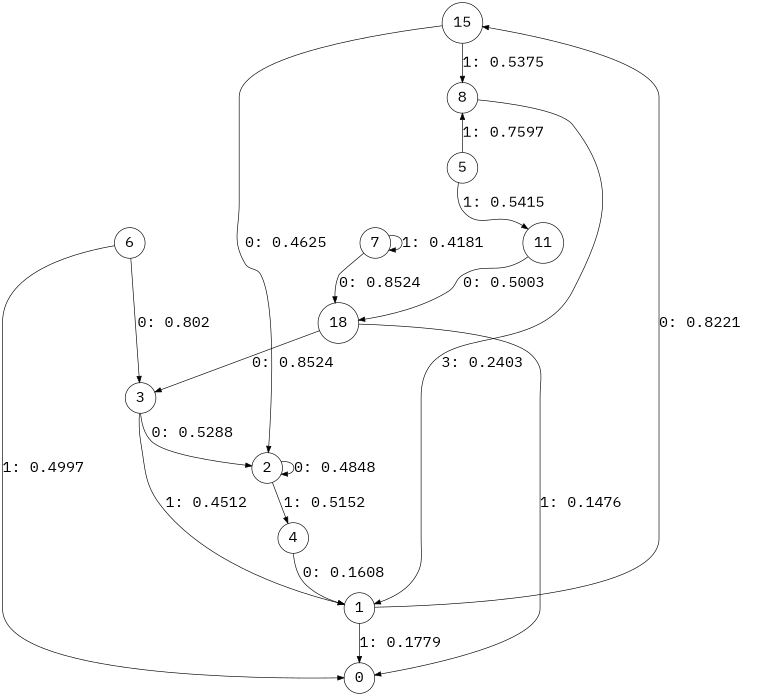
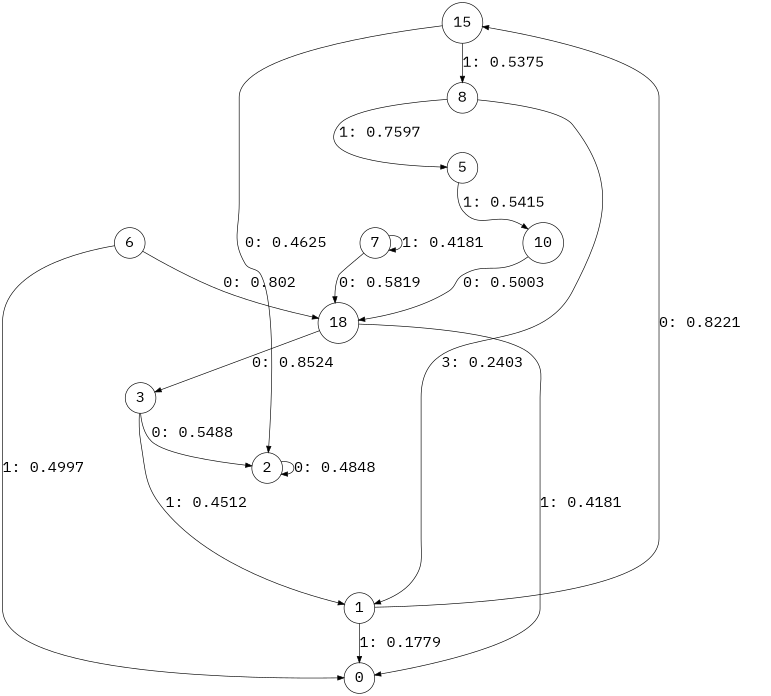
(462, 136) -> (335, 133)
(543, 243) -> (543, 243)
(394, 283) -> (394, 283)
(135, 317) -> (225, 292)
(206, 433) -> (206, 433)
(595, 503) -> (595, 503)
(293, 538) -> none
